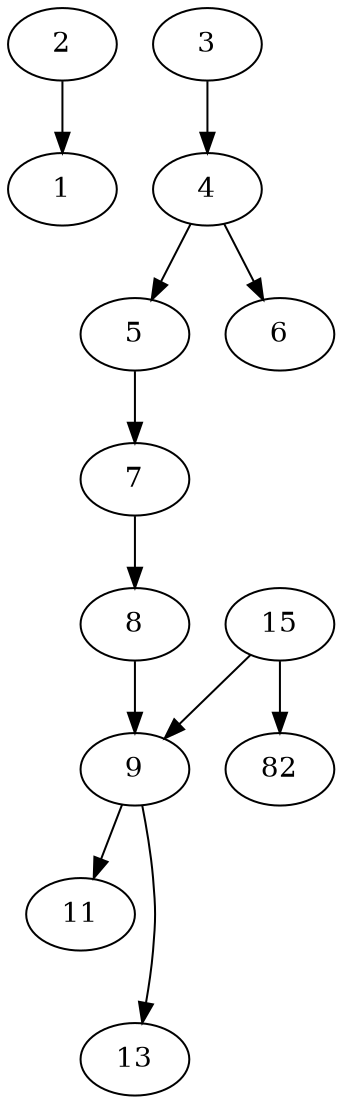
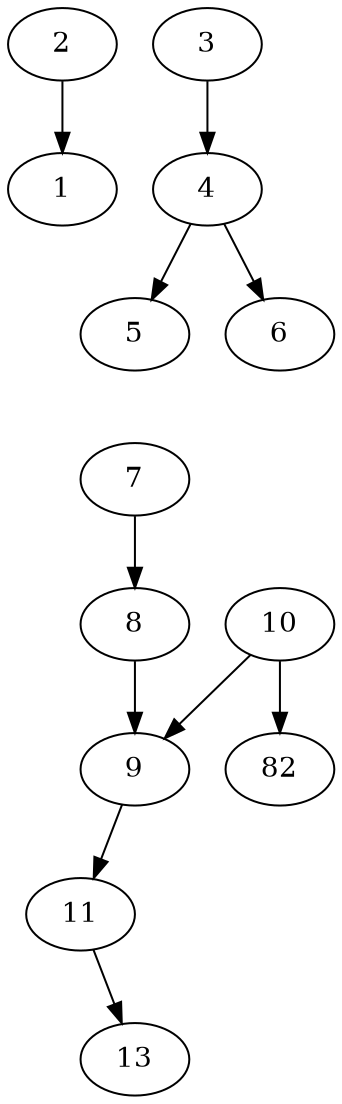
(135, 397) -> none
(280, 624) -> (280, 624)
(155, 904) -> (104, 977)
